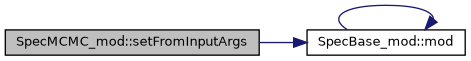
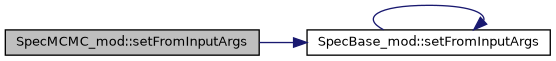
(386, 43) -> (429, 43)
